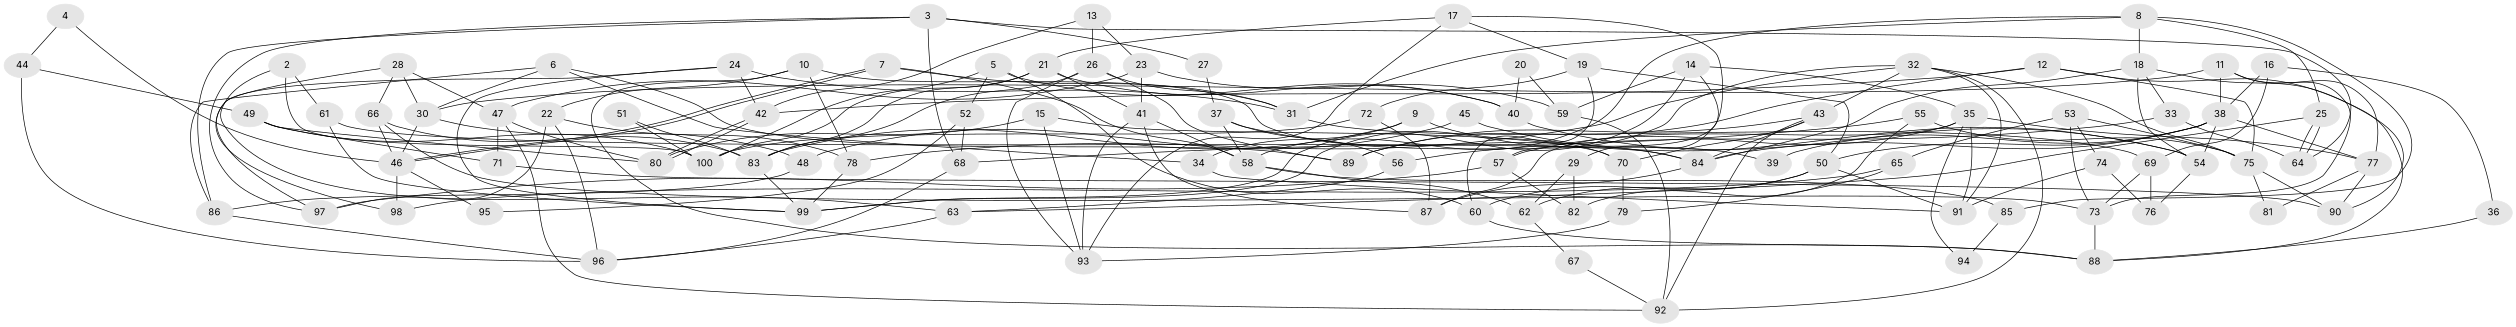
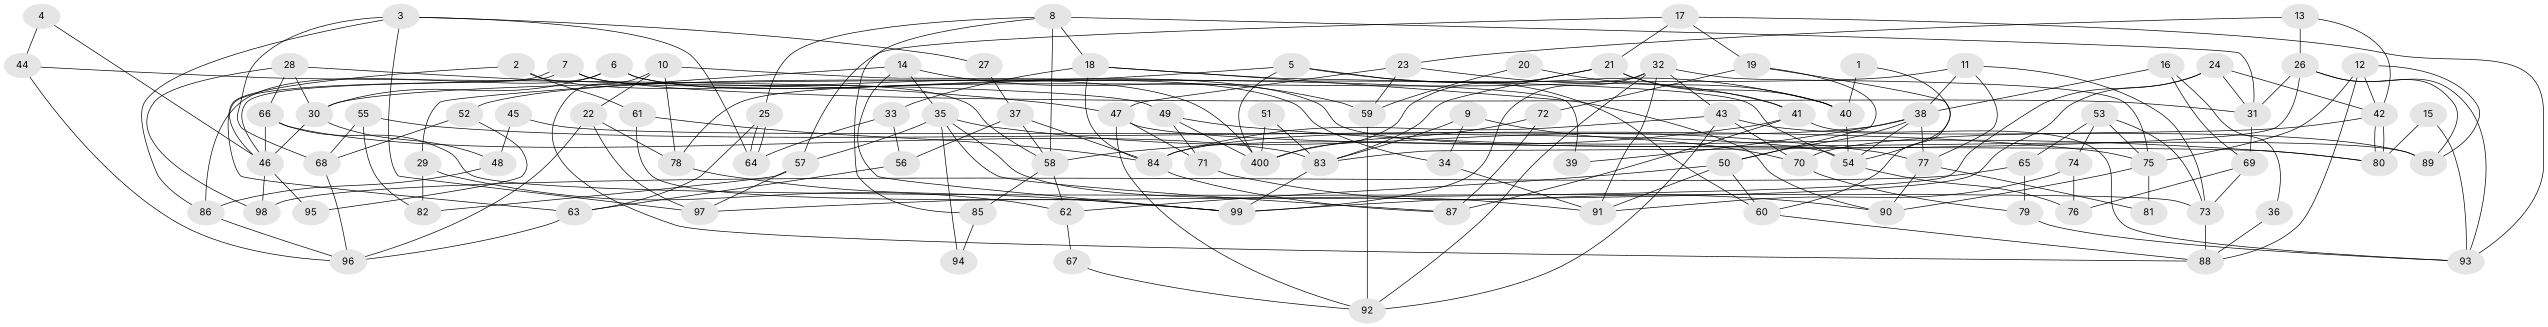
none -> (1859, 65)
(1334, 133) -> (2225, 131)
(705, 164) -> (1260, 164)
